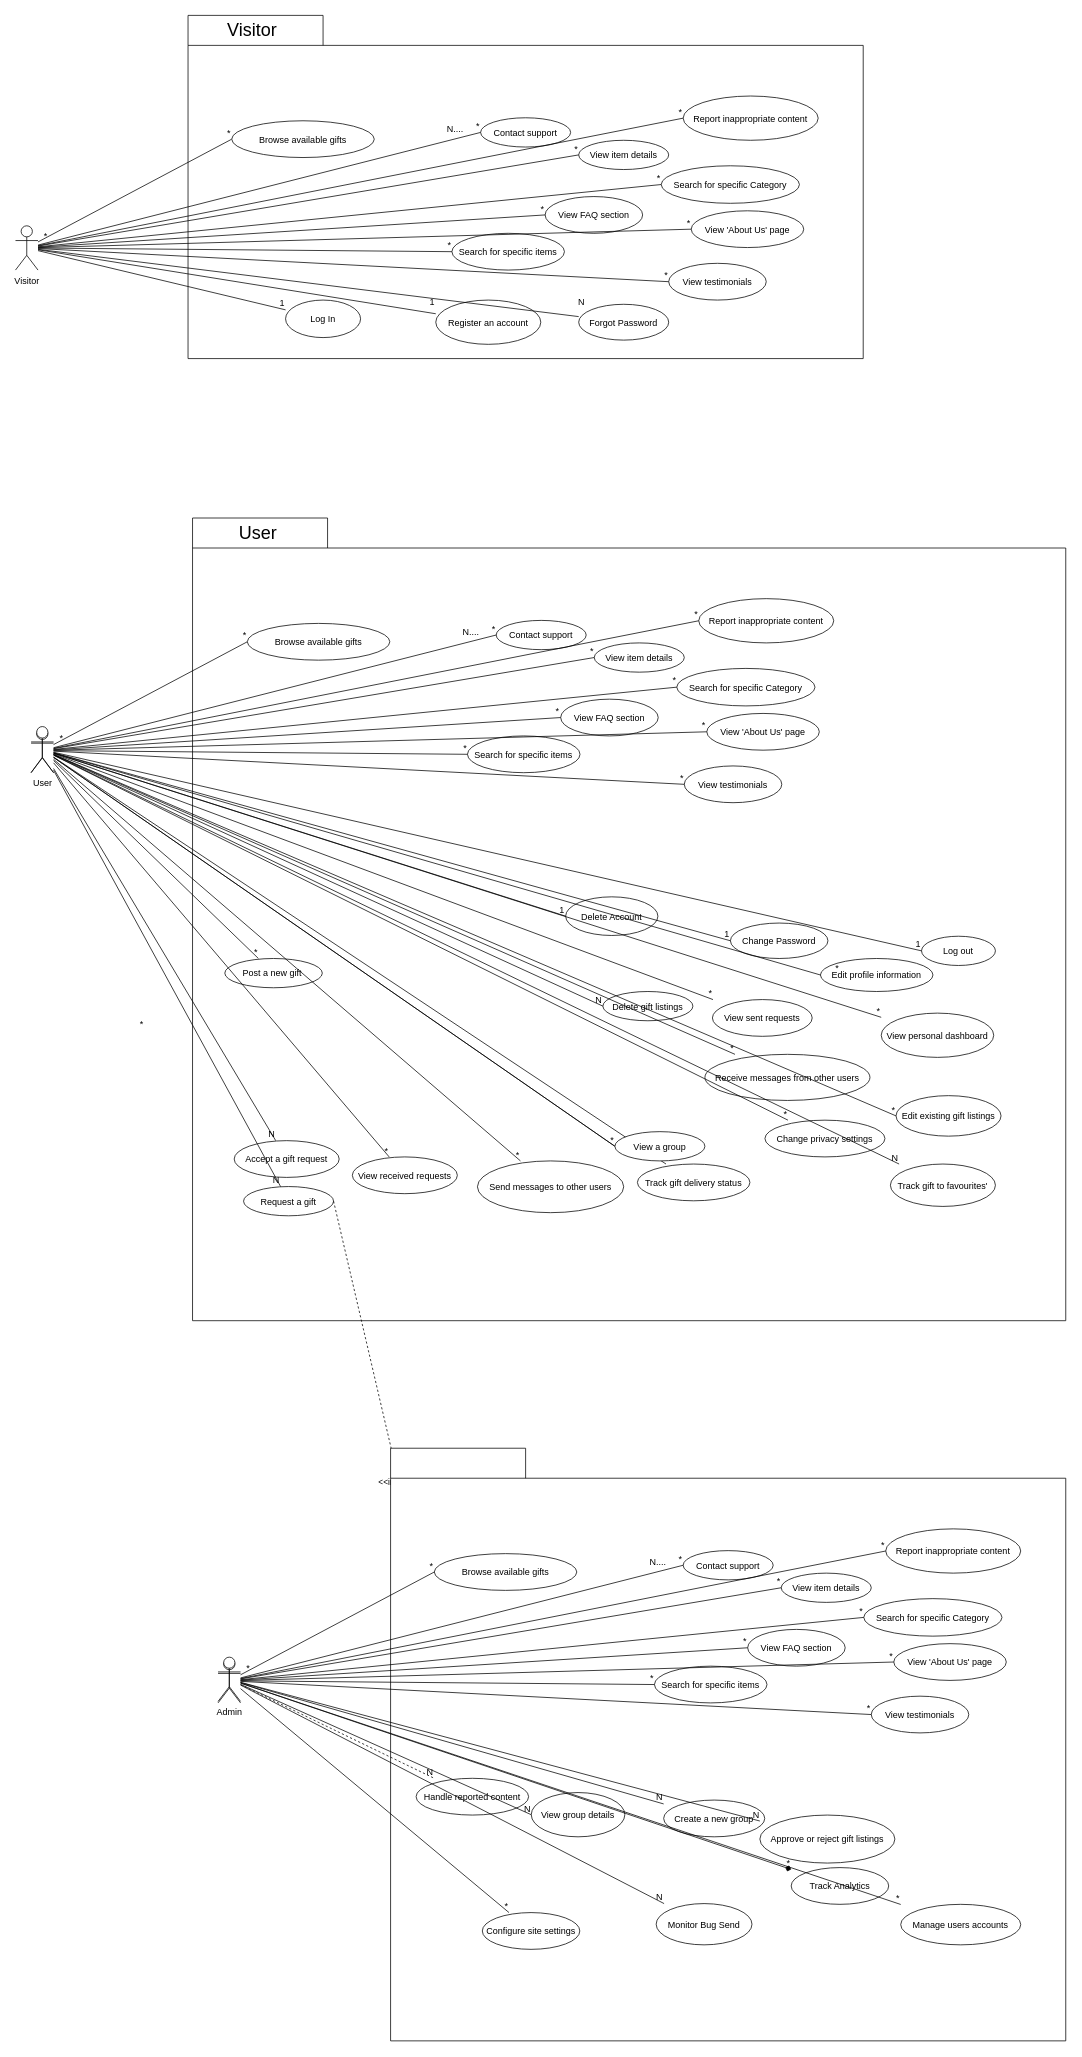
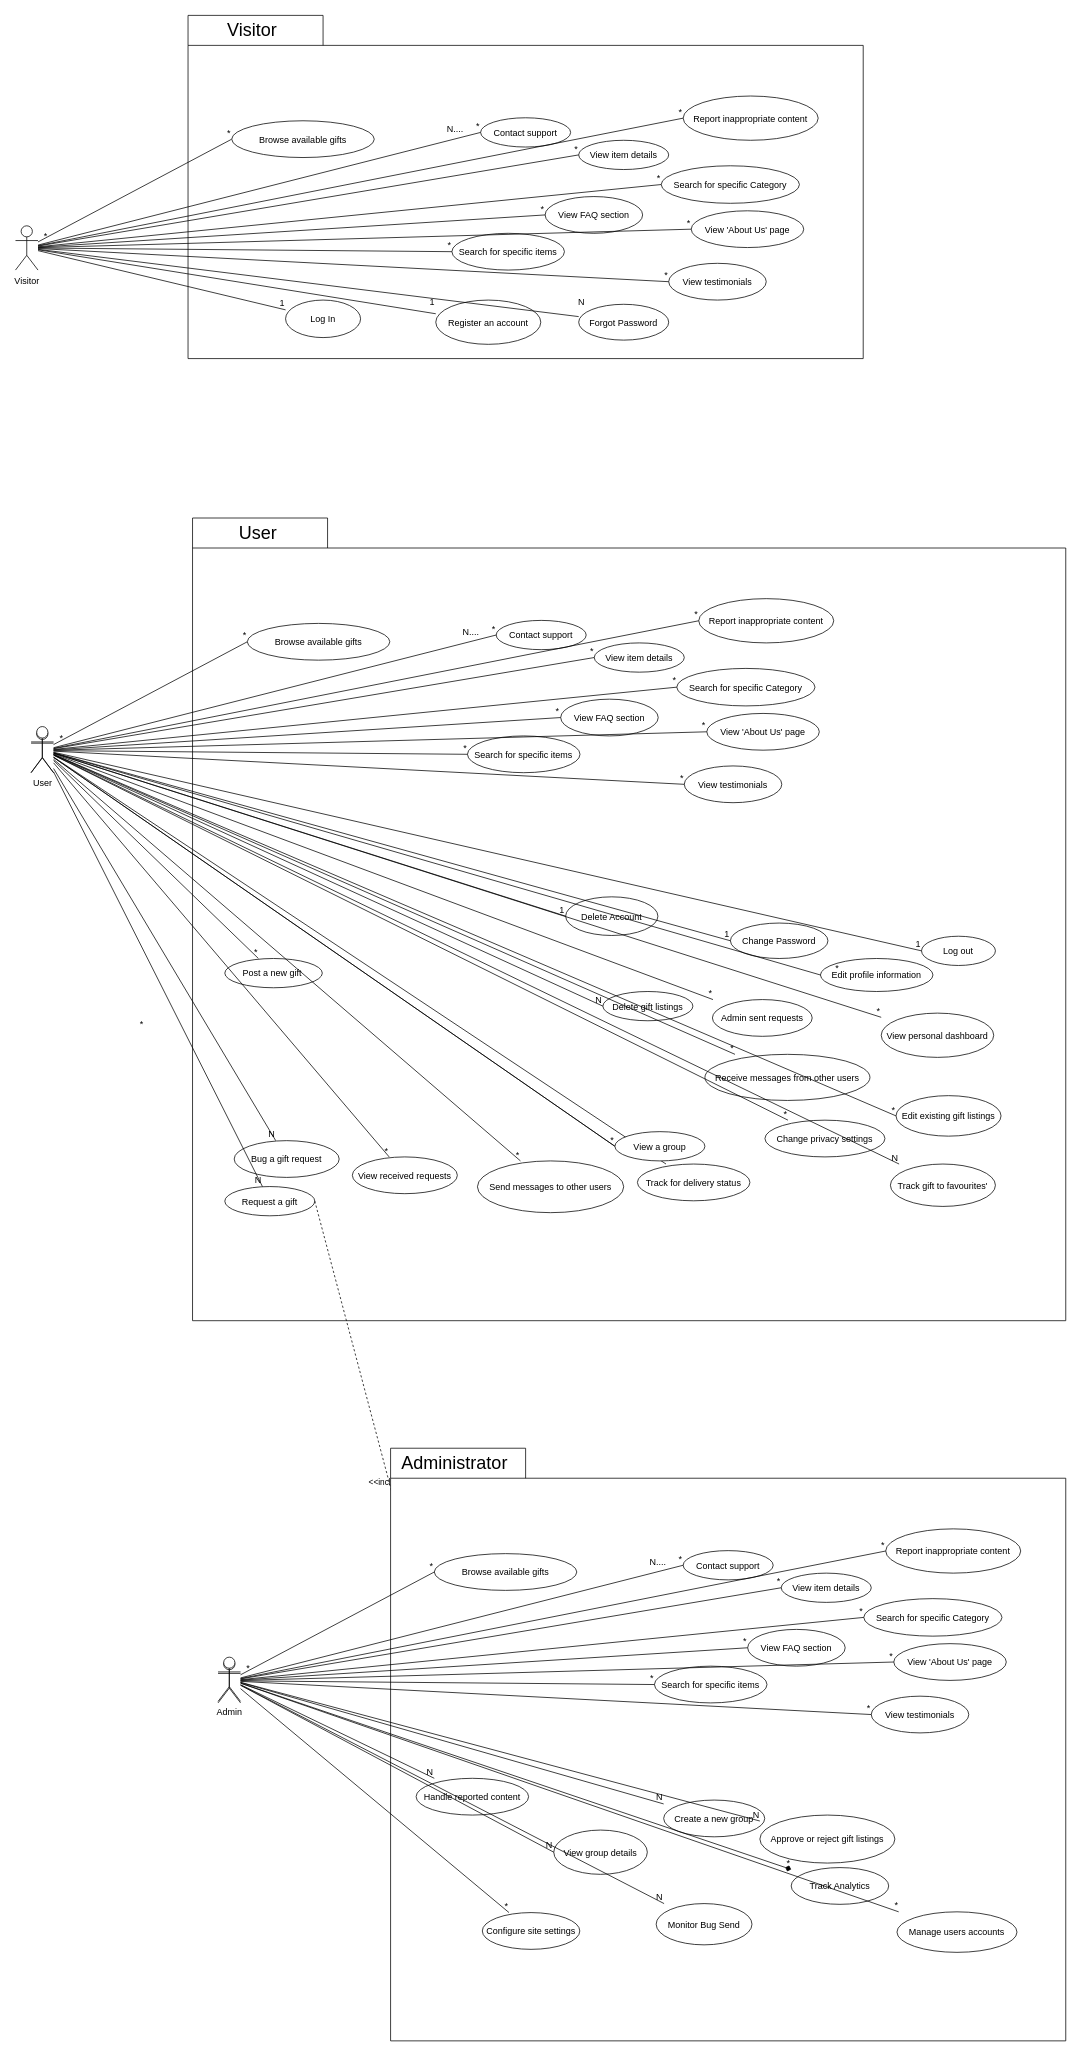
(762, 1018) -> (762, 1018)
(286, 1159) -> (286, 1159)
(693, 1183) -> (693, 1183)
(288, 1201) -> (270, 1201)
none -> (454, 1463)
(354, 1739) -> (354, 1739)
(578, 1814) -> (600, 1852)
(960, 1924) -> (957, 1932)
